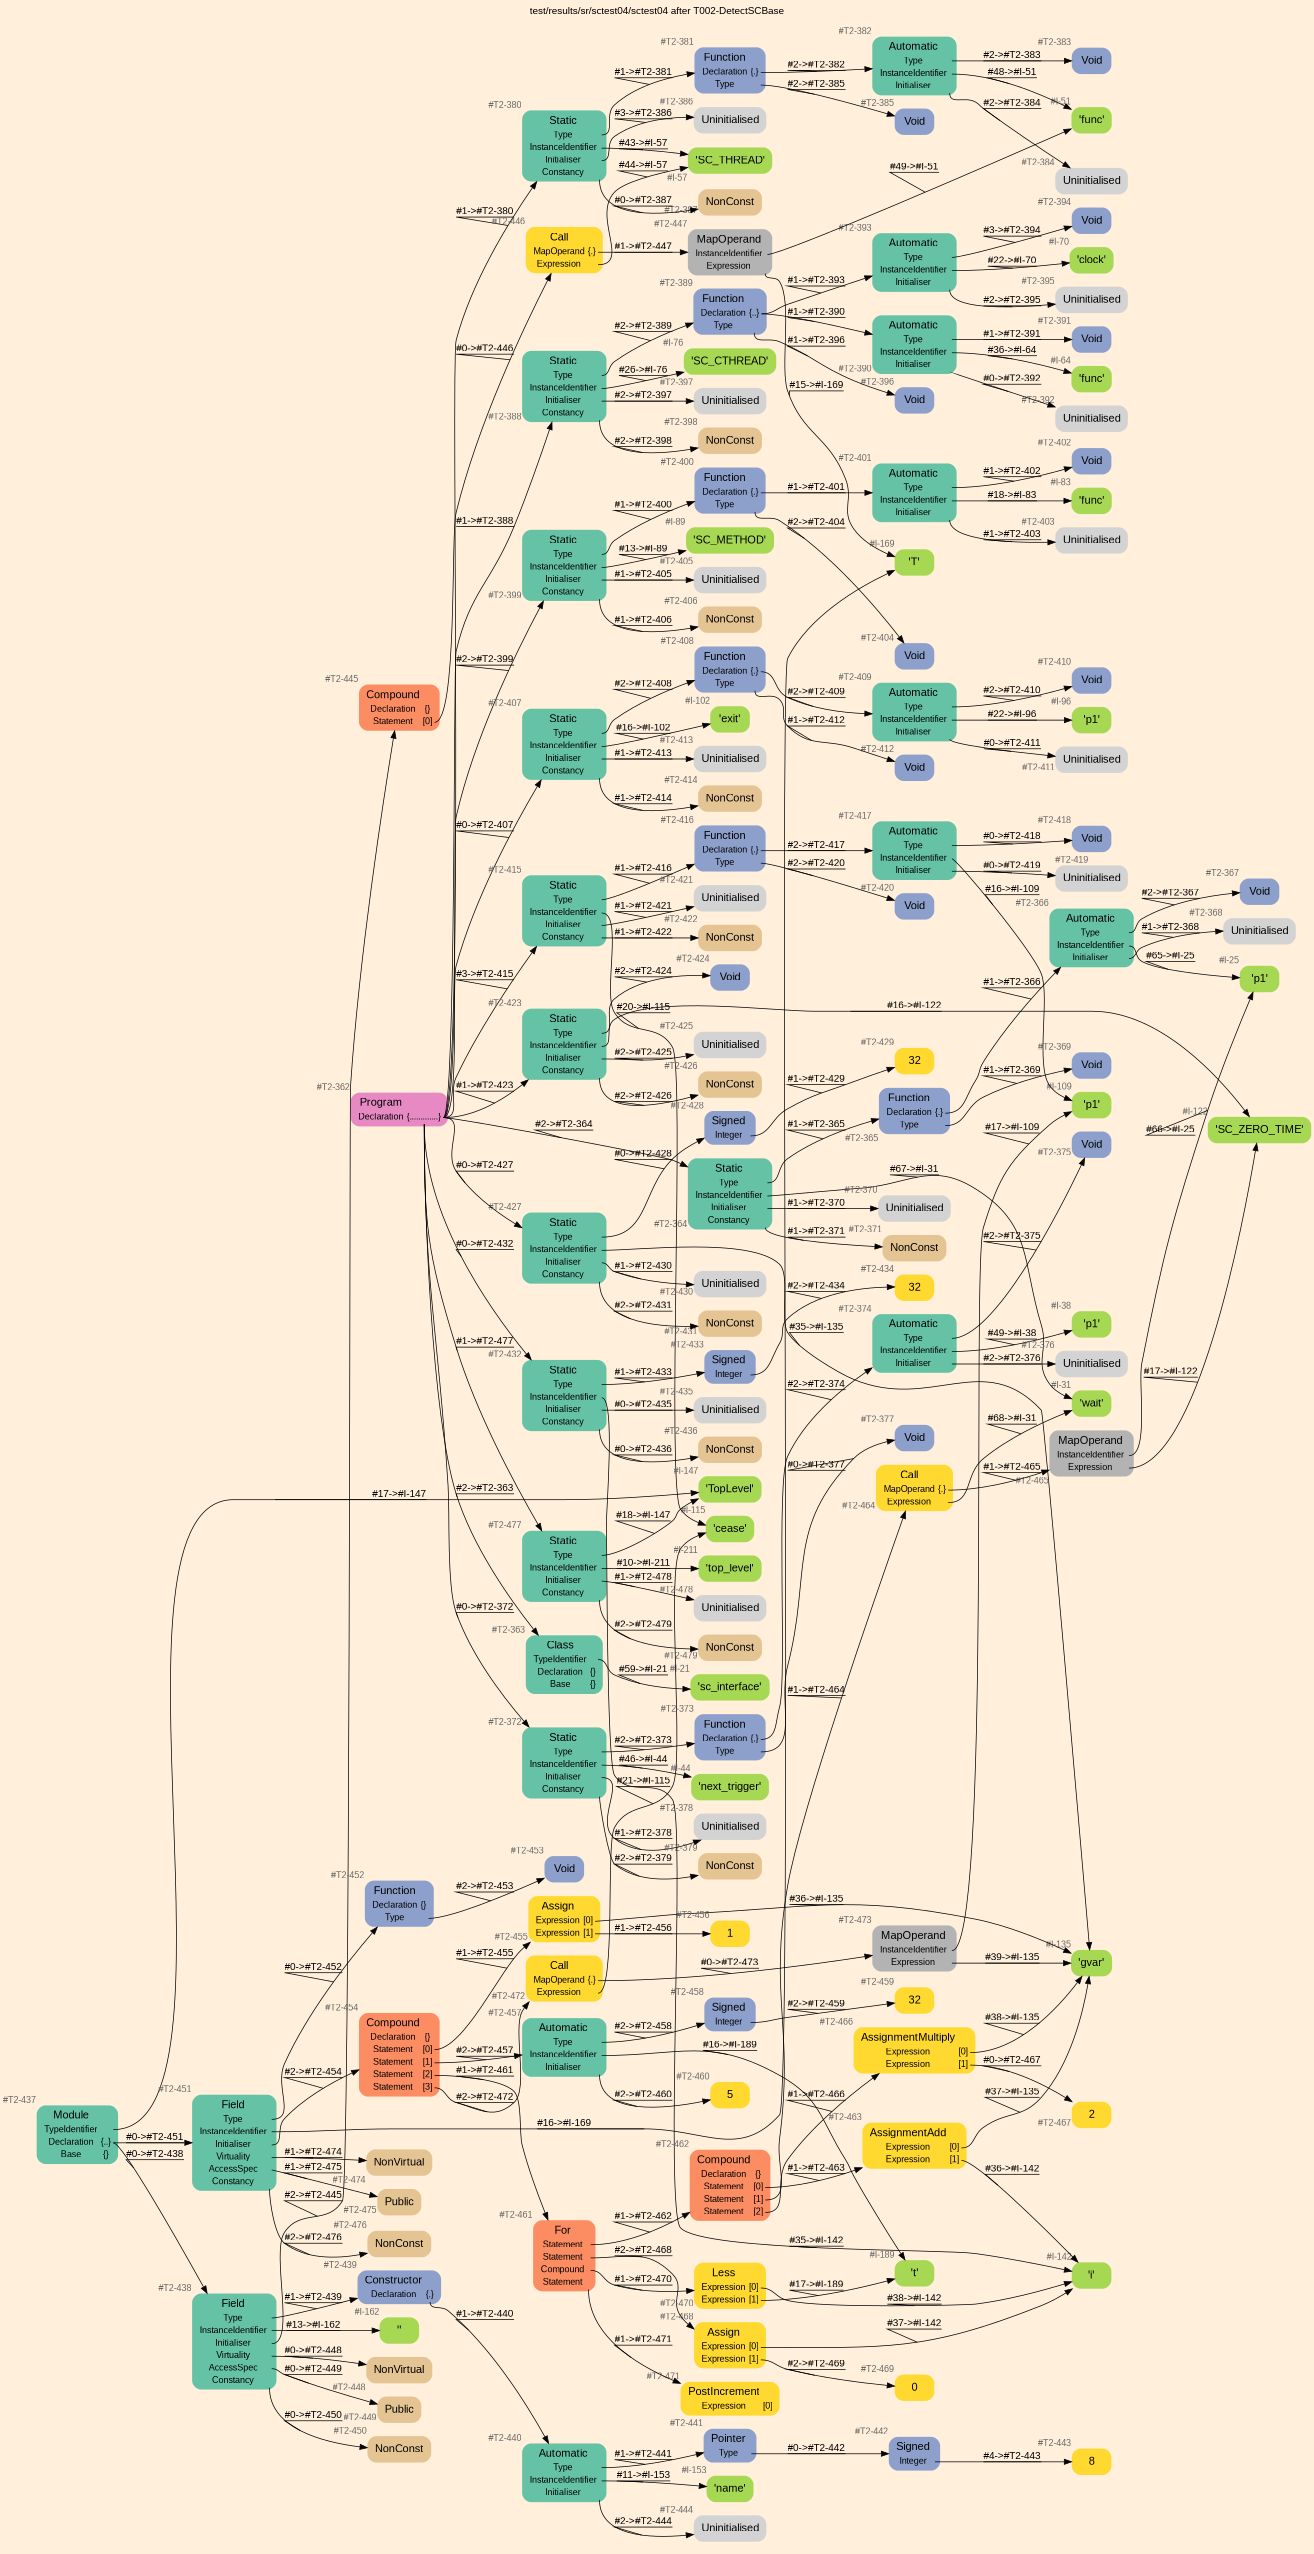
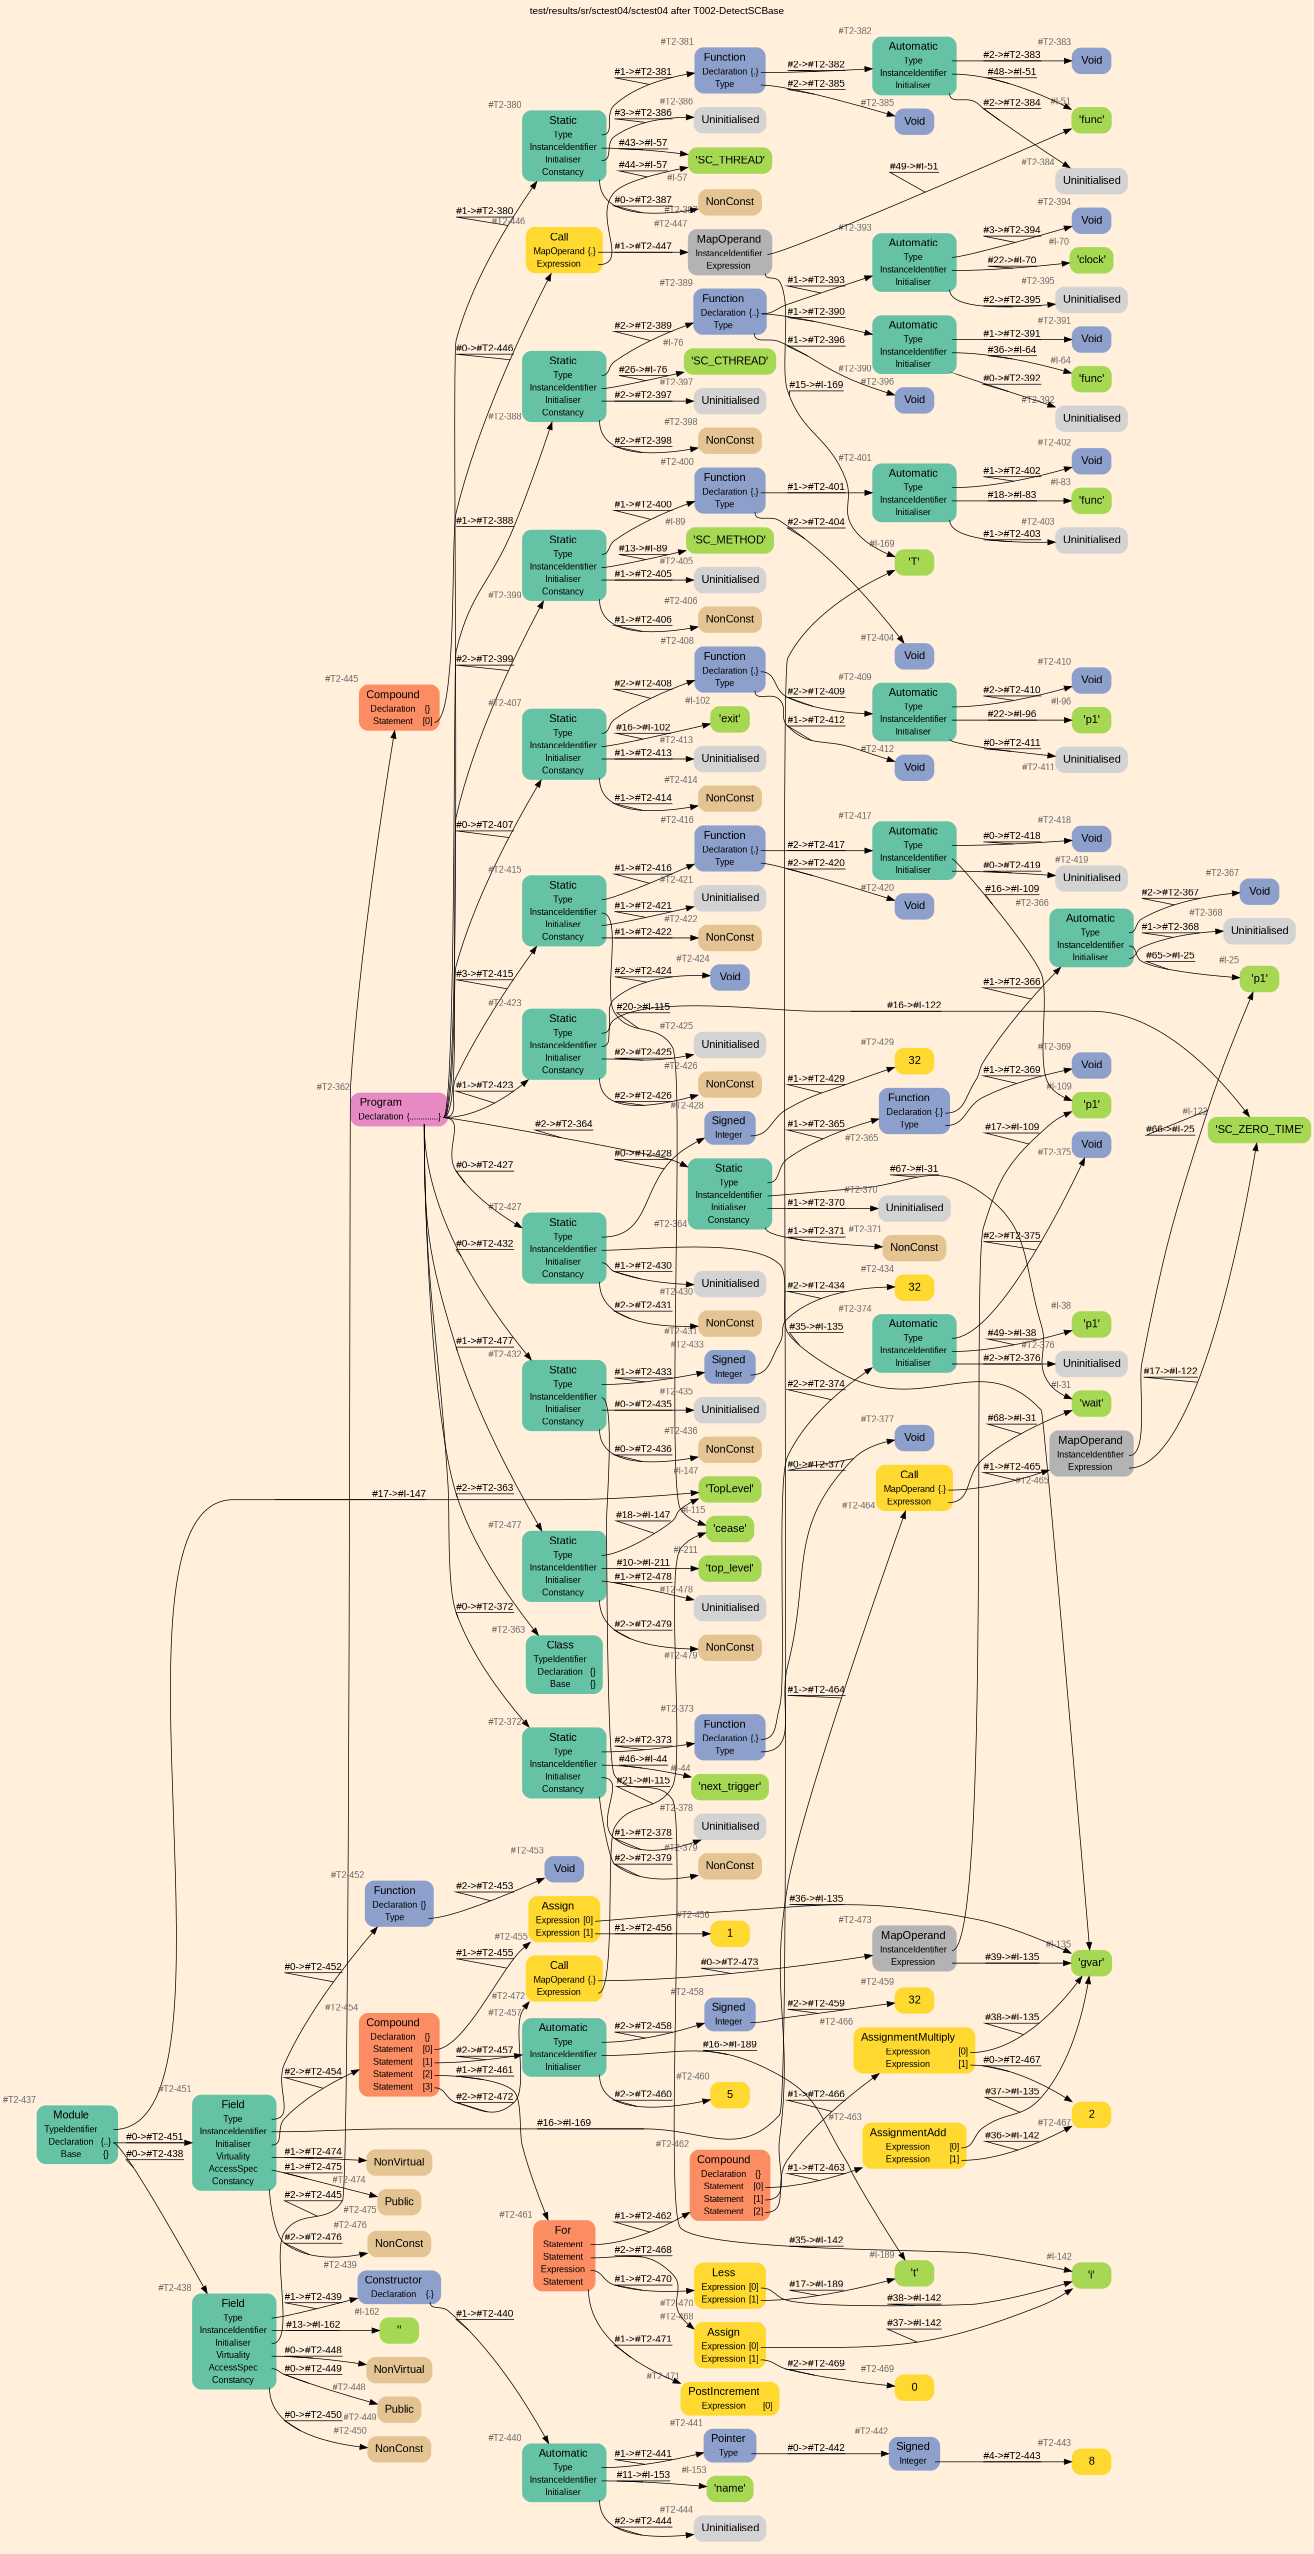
(730, 1687) -> none
(1020, 2205) -> (1015, 2151)
(563, 2270) -> (563, 2270)
